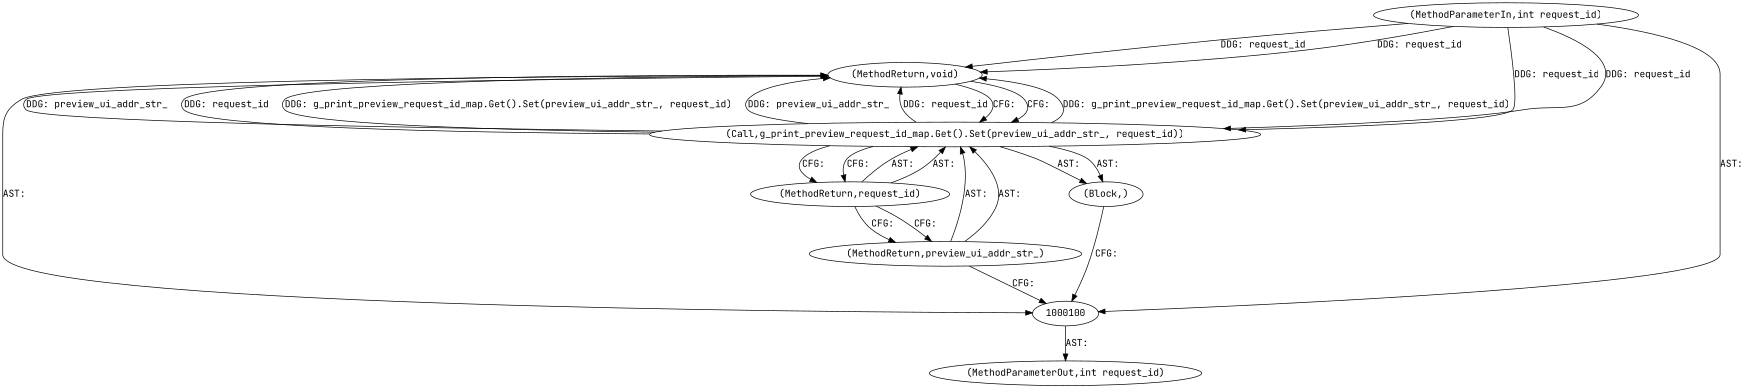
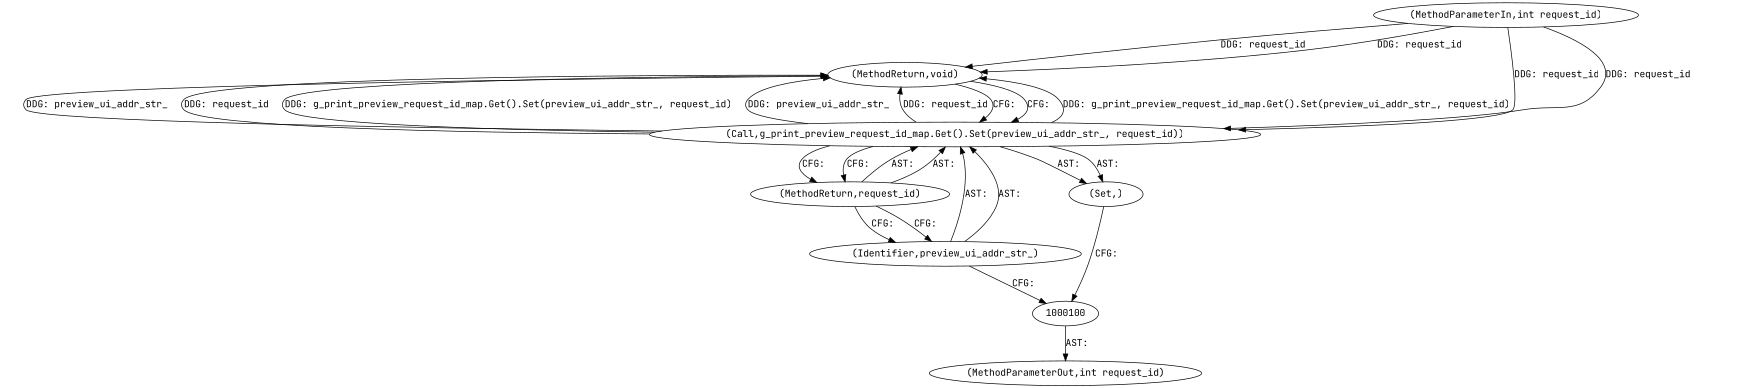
(1106, 194) -> (1106, 194)
(945, 254) -> (945, 254)
(29, 267) -> none
(1574, 284) -> none
